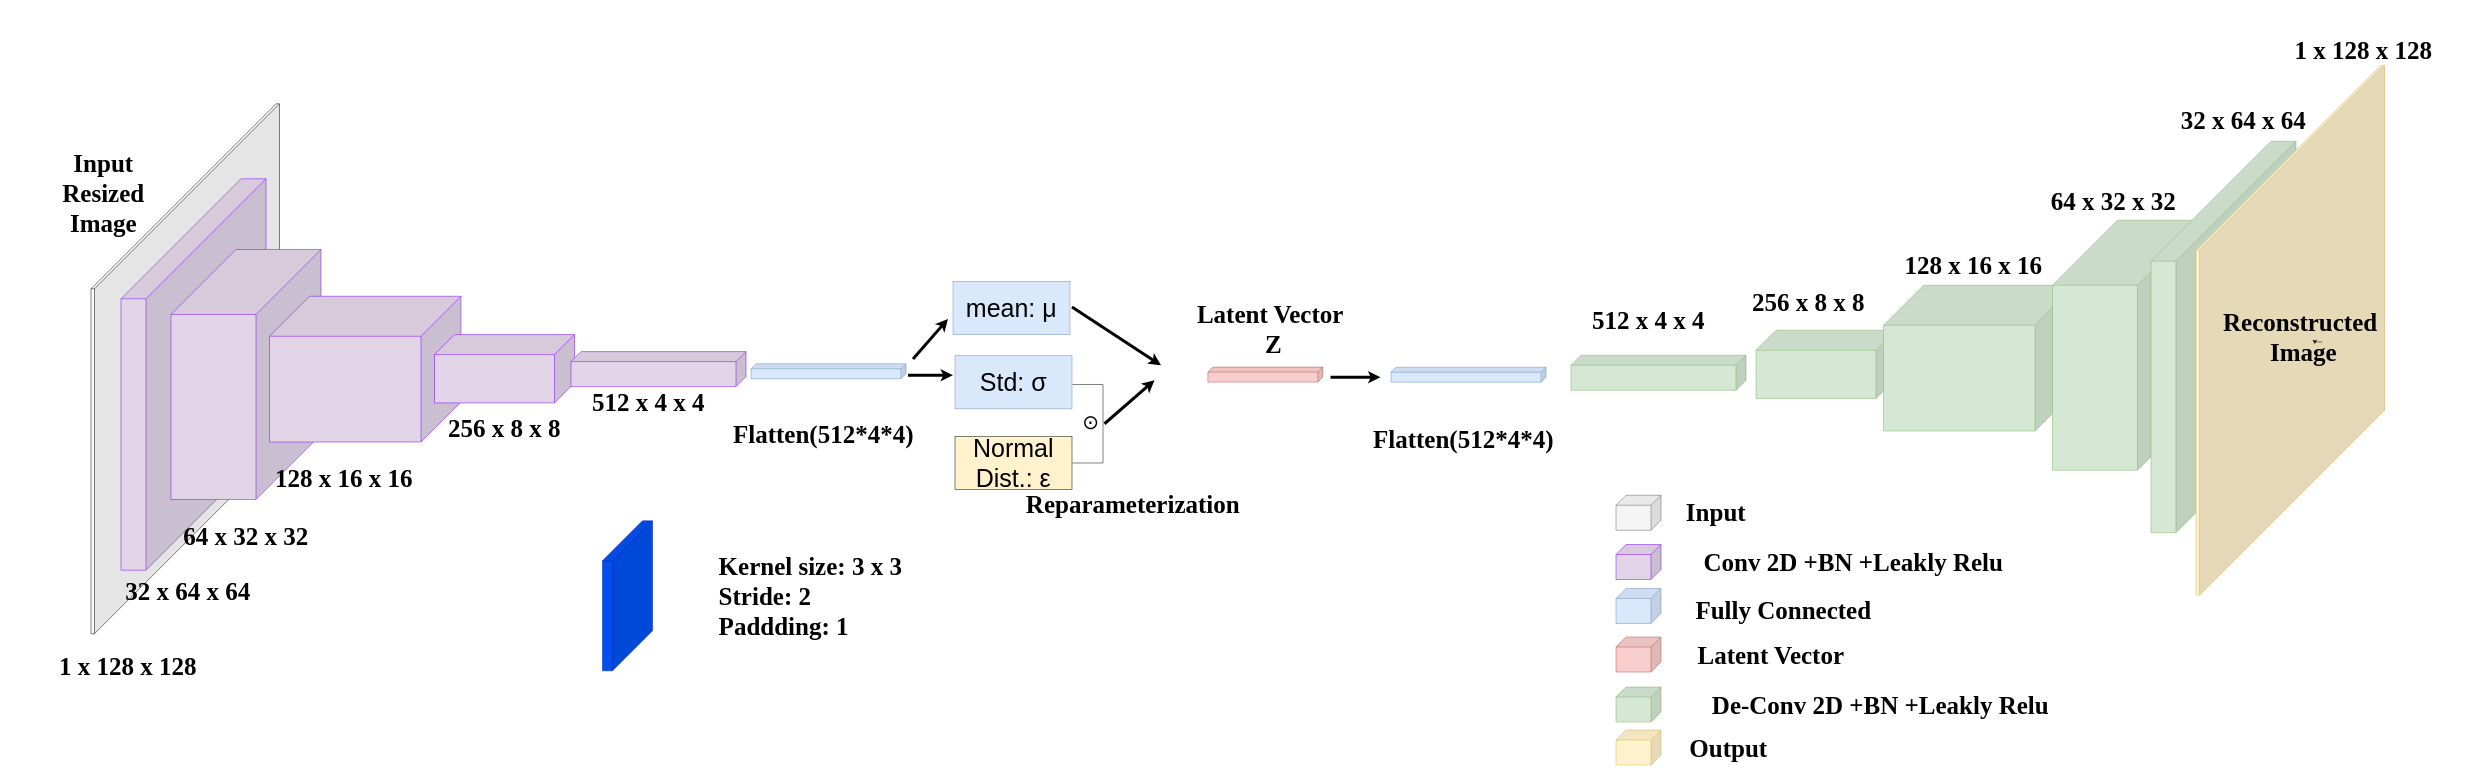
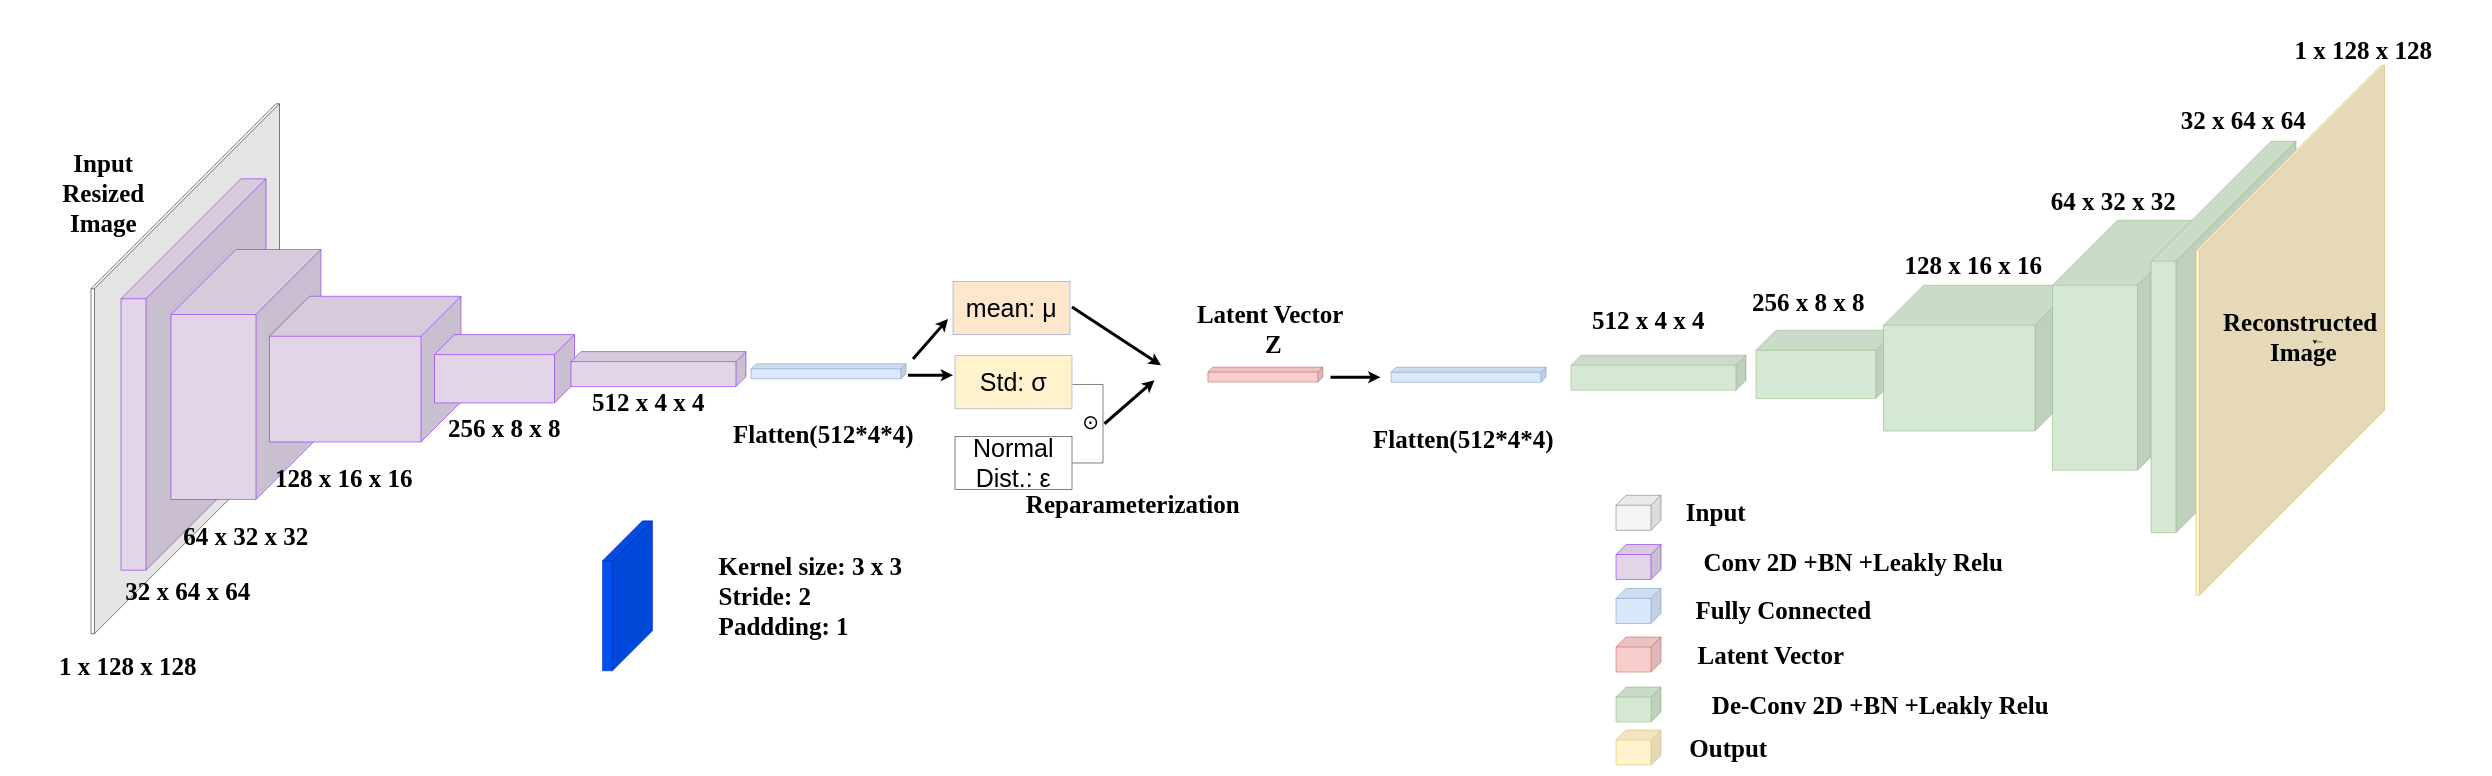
(1011, 308) -> (1011, 308)
(1013, 382) -> (1013, 382)
(1013, 463) -> (1013, 463)
